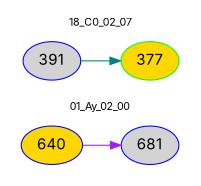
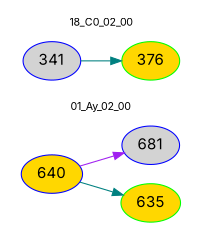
(101, 23) -> (101, 23)
(52, 61) -> (52, 61)
(150, 61) -> (151, 61)
none -> (151, 203)
